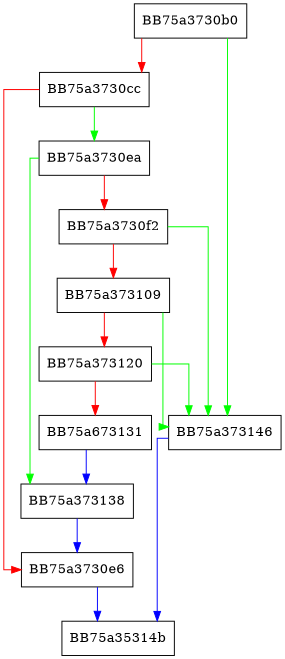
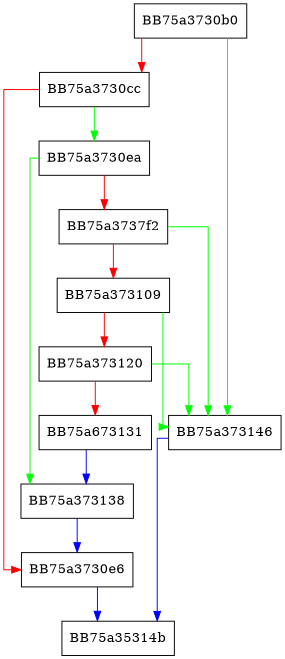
(113, 227) -> (113, 227)
